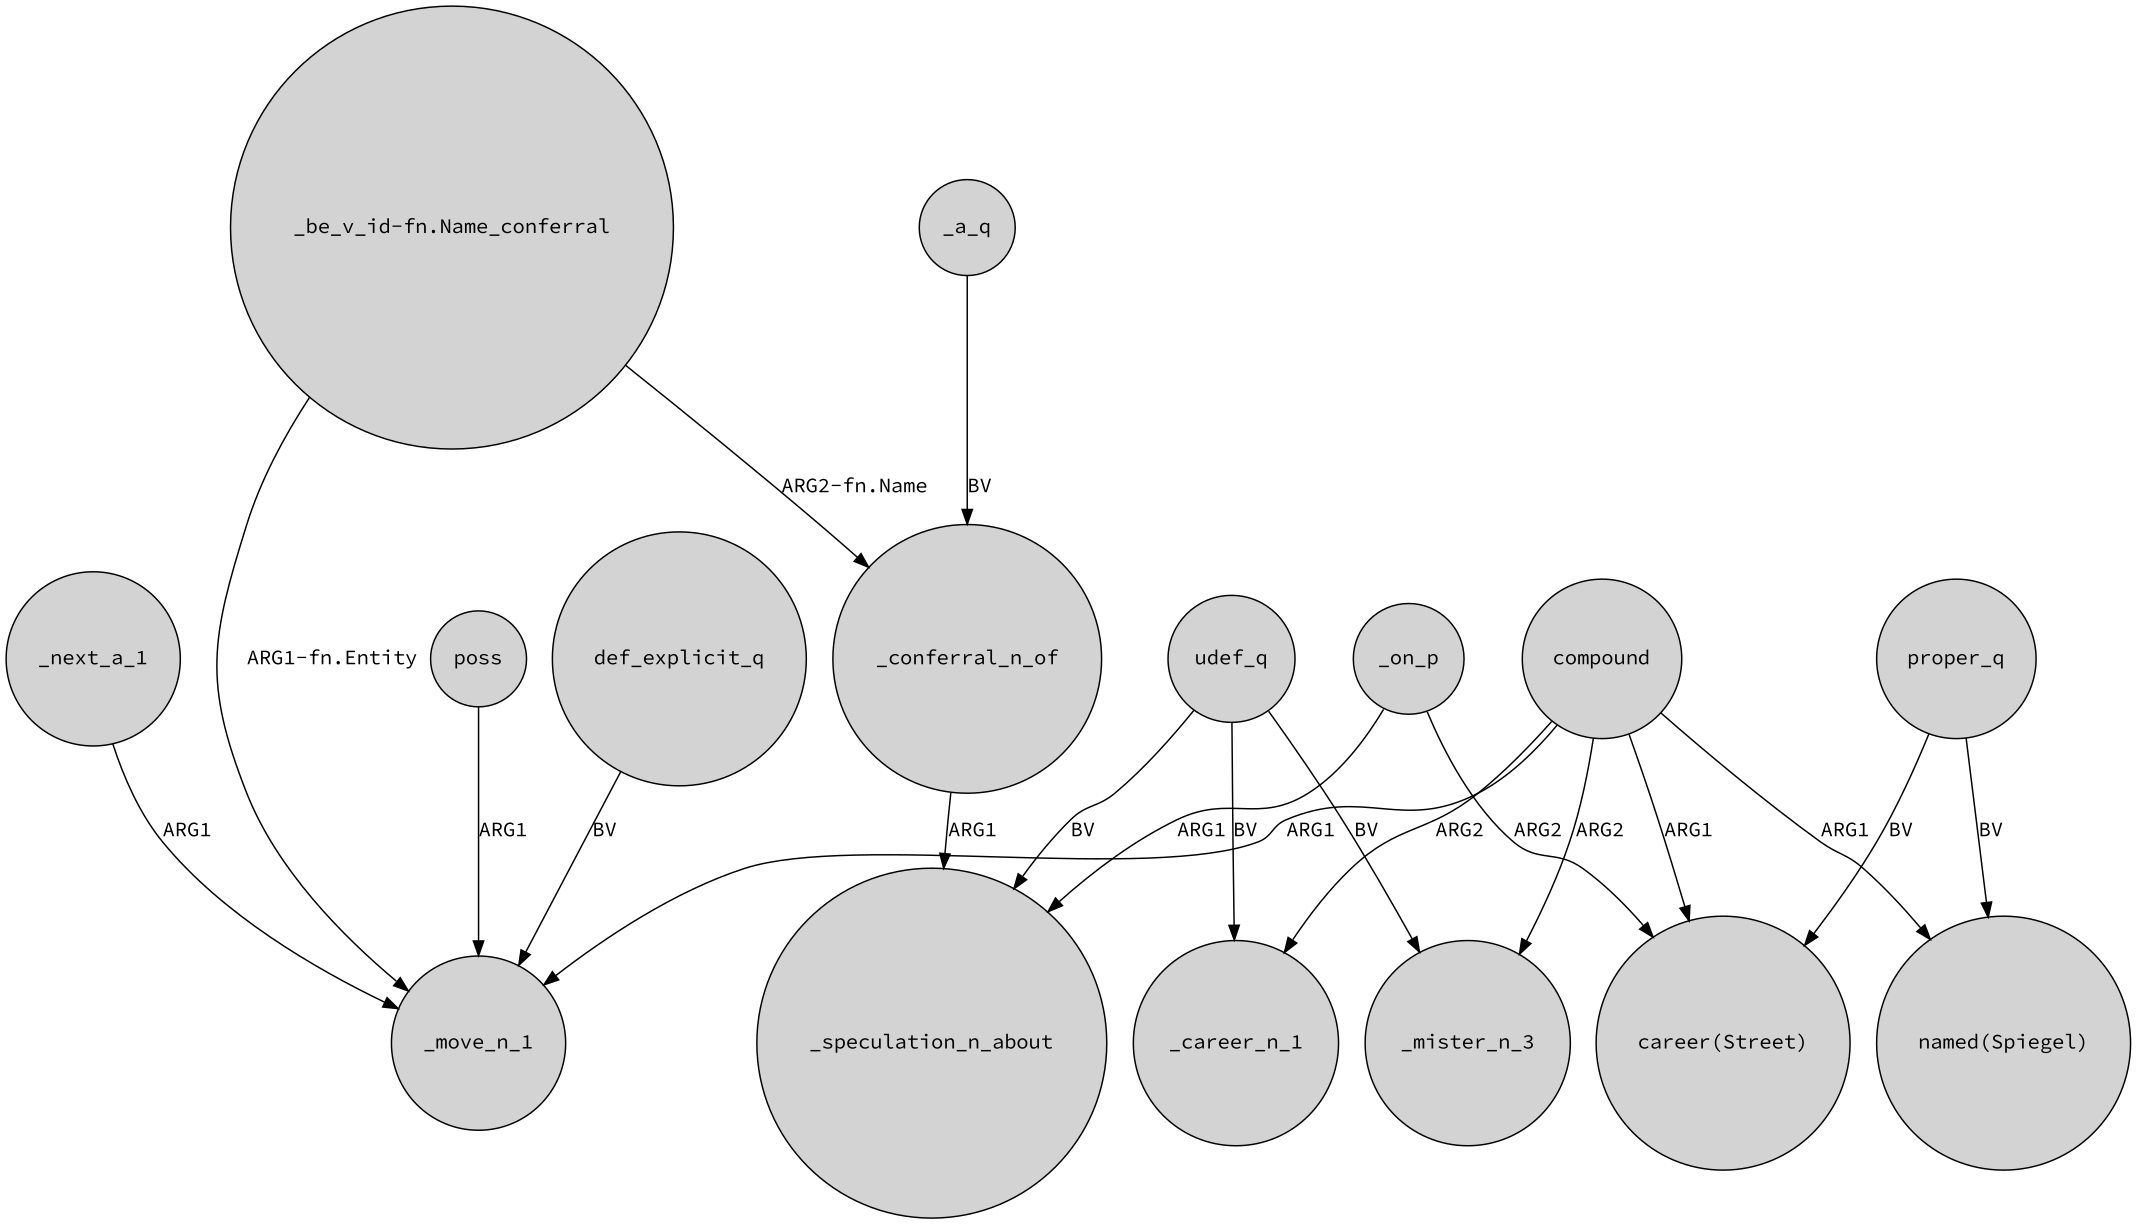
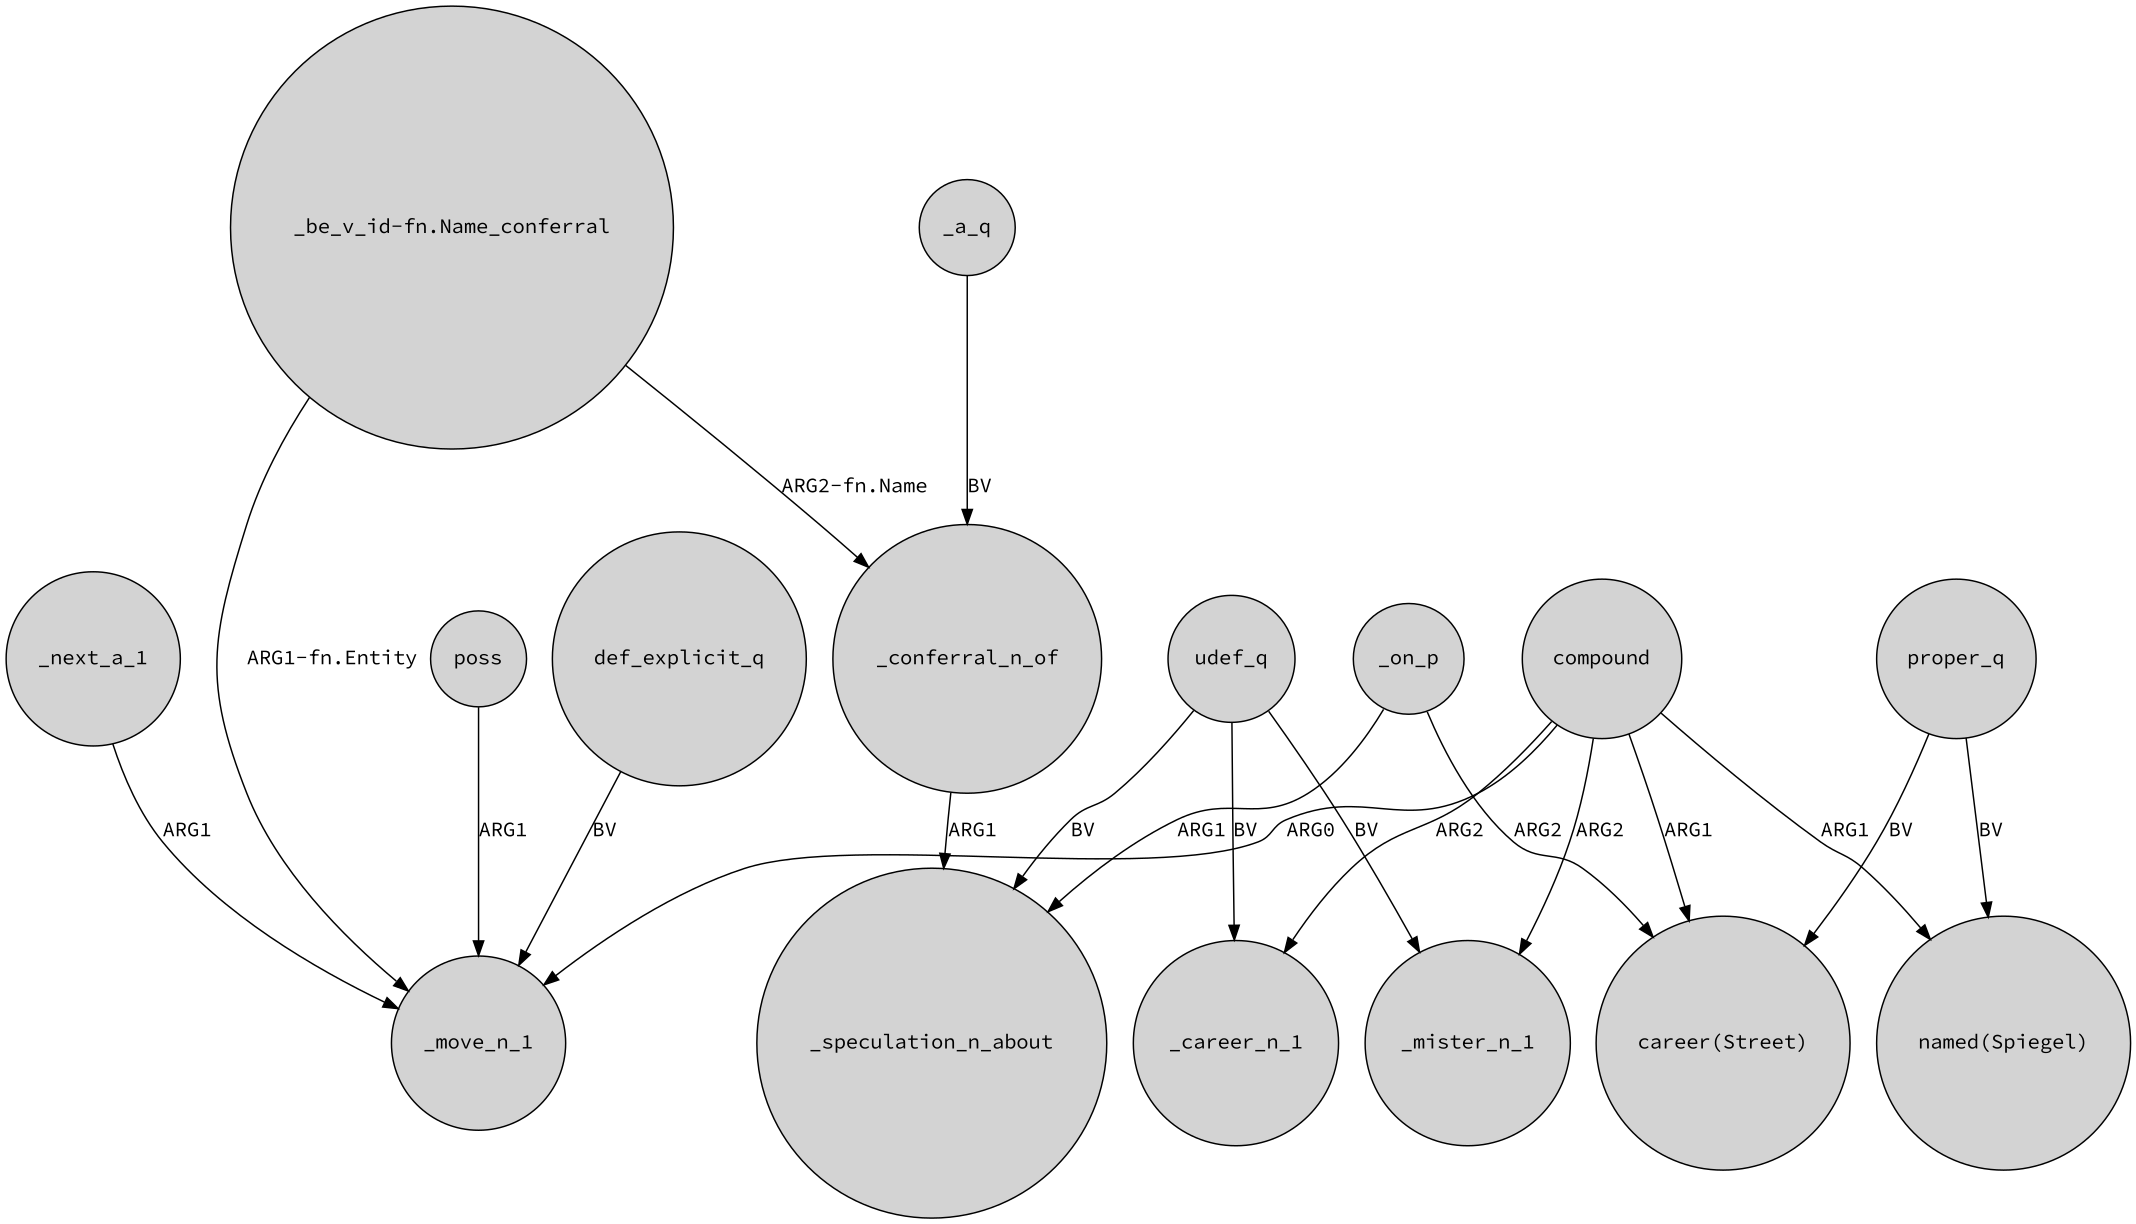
(1311, 831) -> (1311, 831)
(1468, 1043) -> (1468, 1043)
